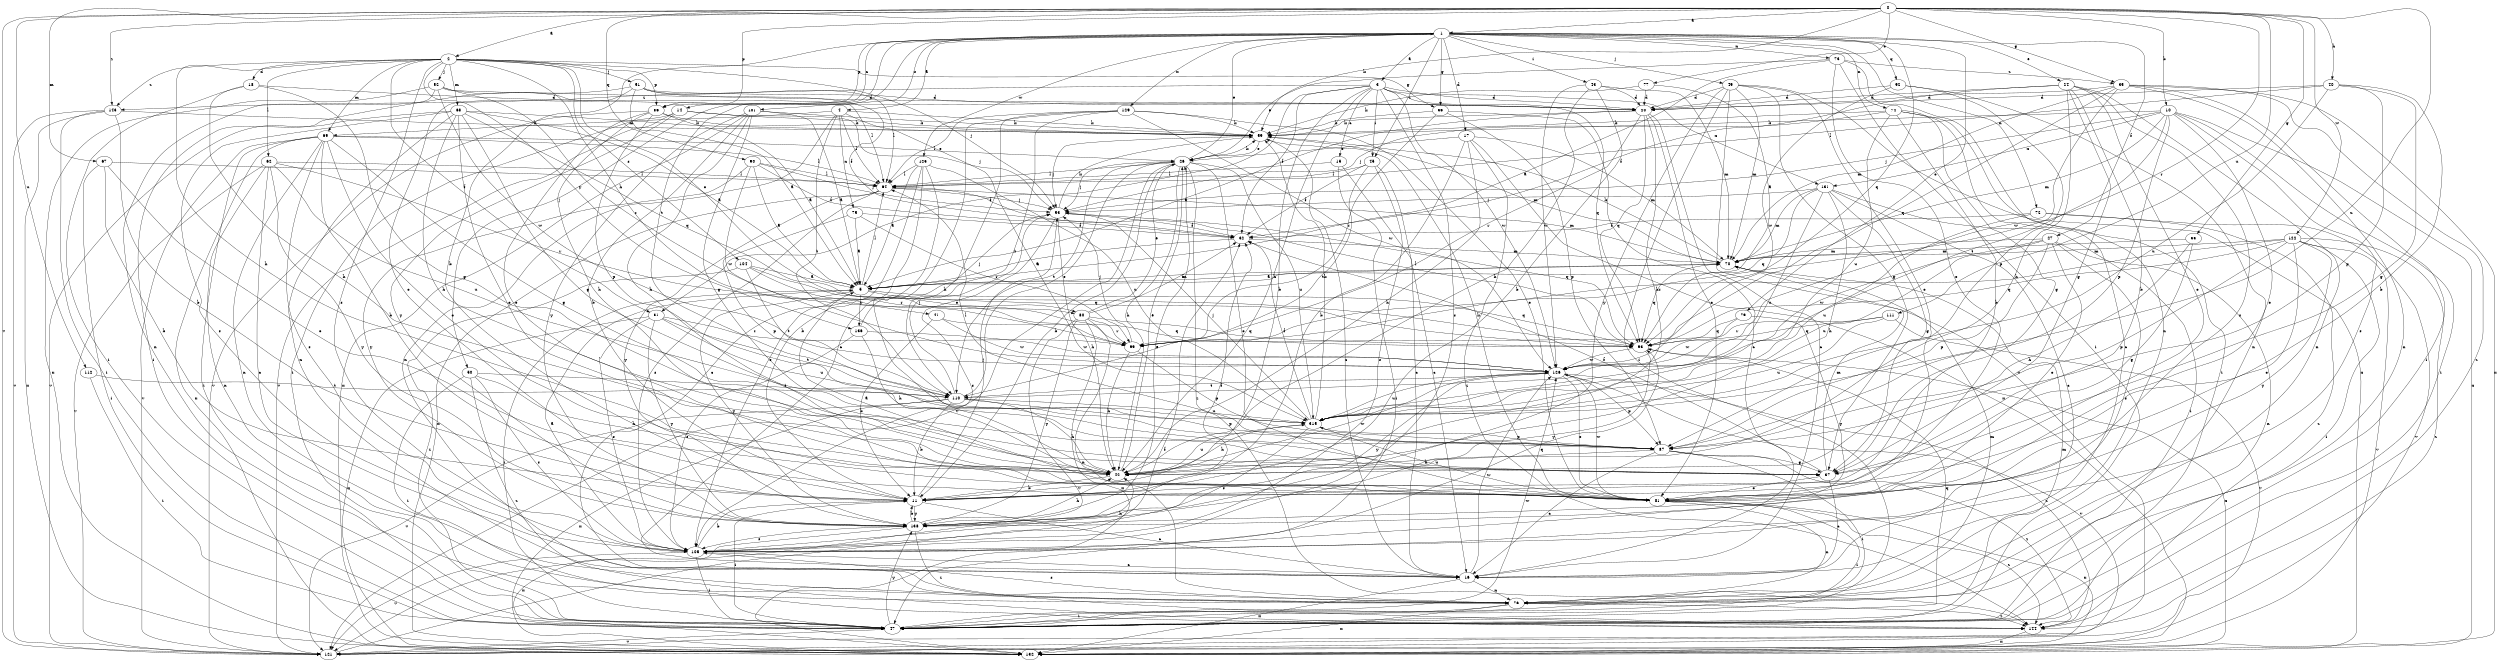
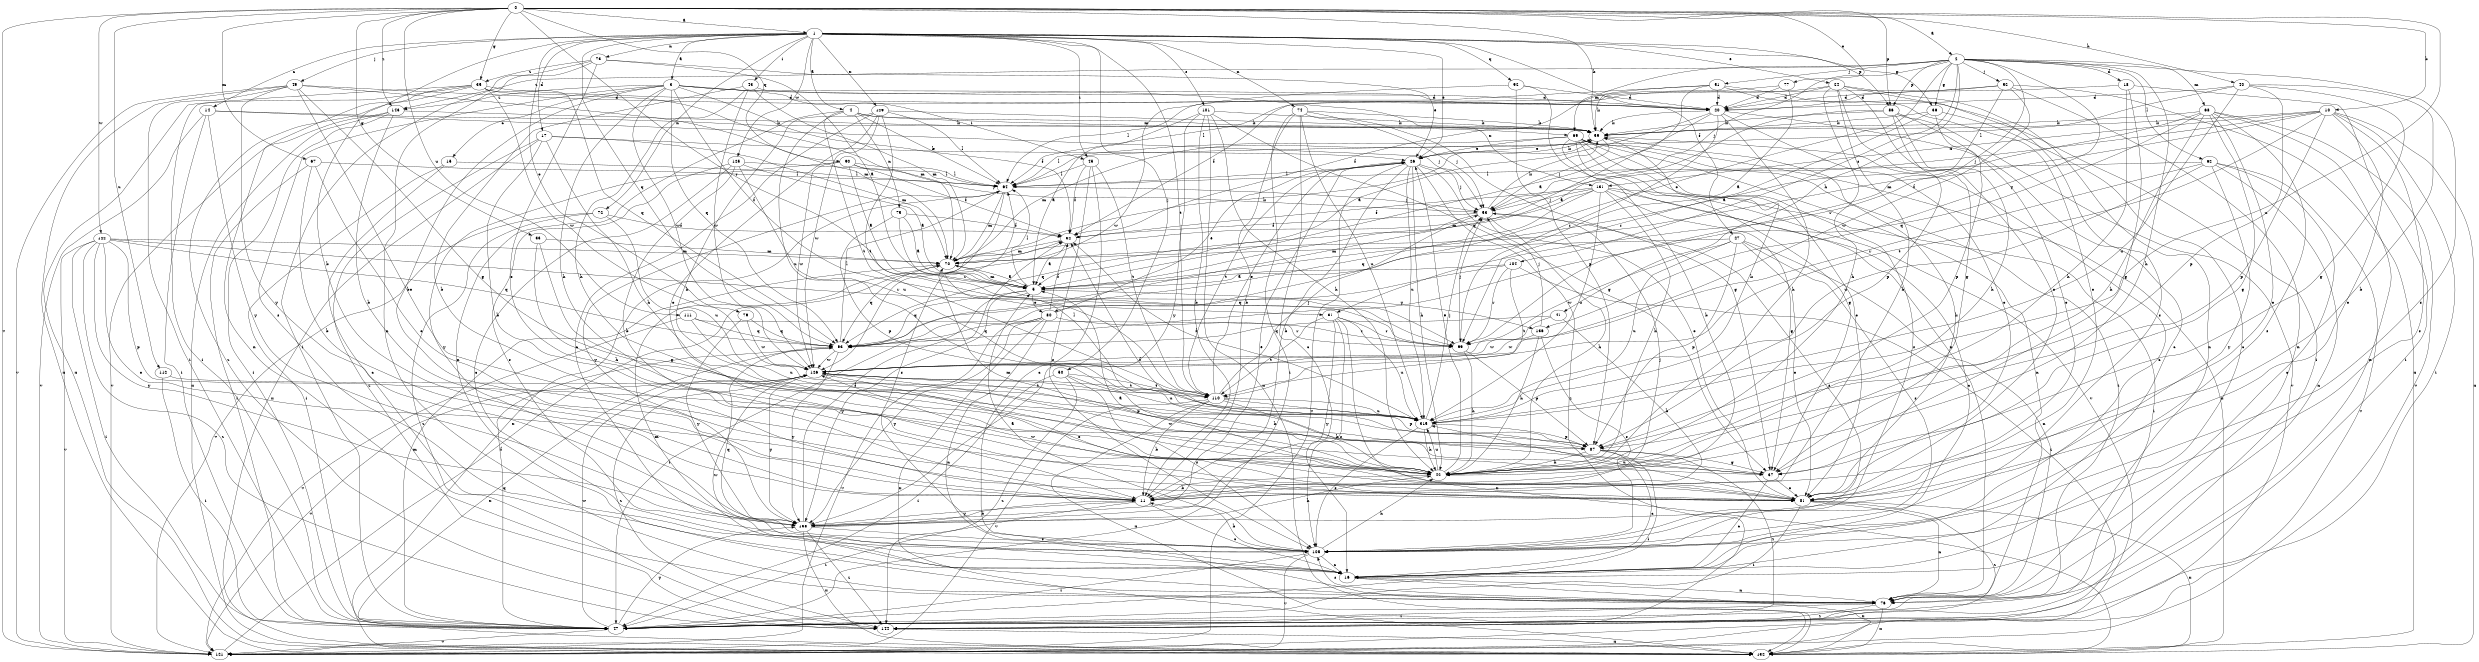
(1270, 45) -> (1186, 42)
none -> (1348, 210)
